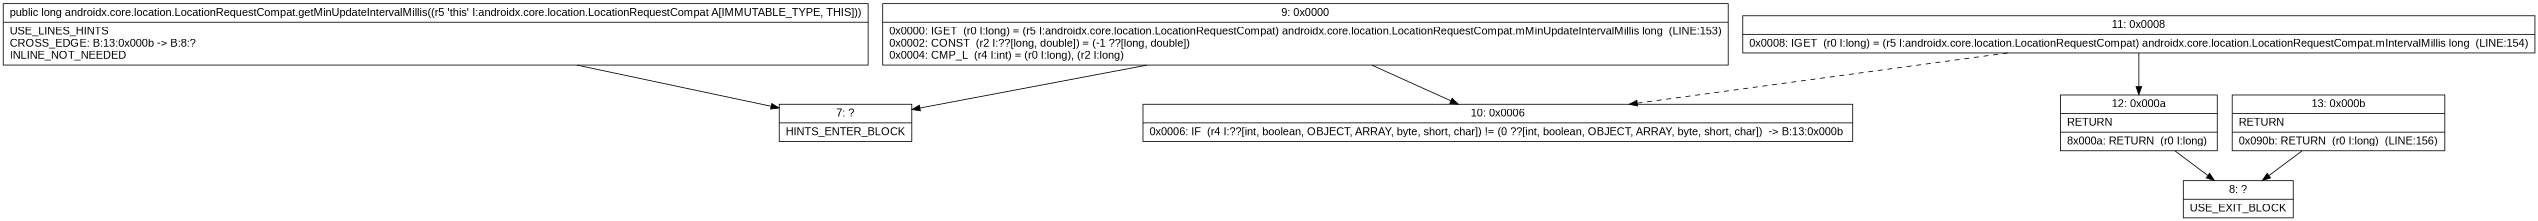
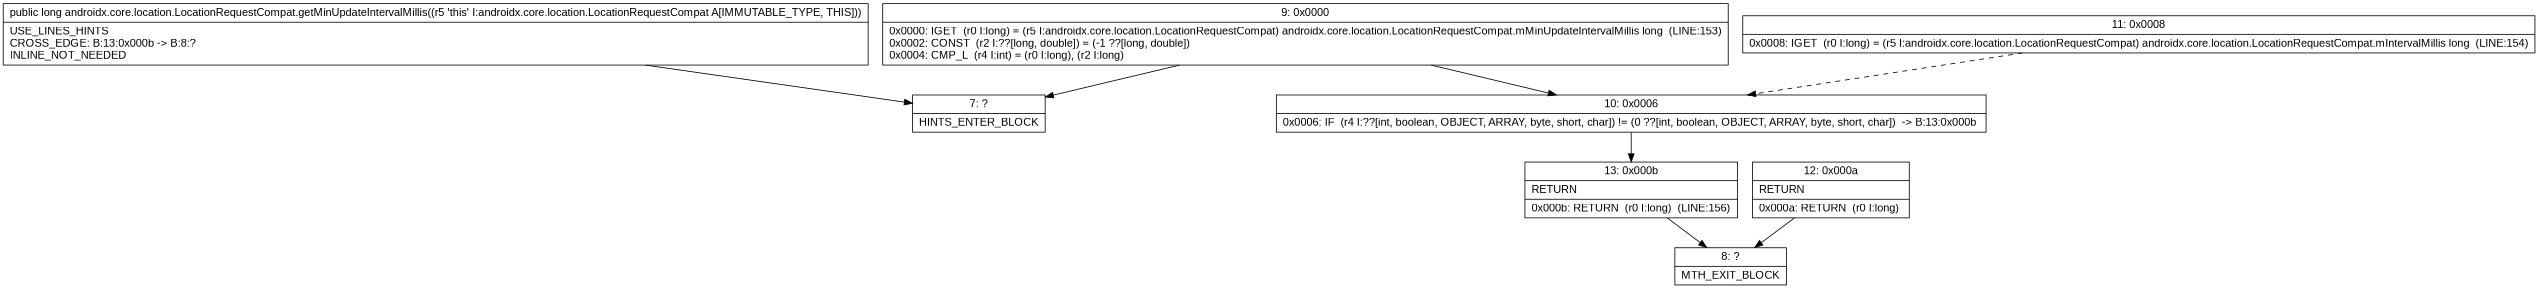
(2139, 70) -> none
(2139, 141) -> (1831, 208)
(2339, 141) -> (1631, 208)
none -> (1631, 143)
(2238, 208) -> (1731, 275)
